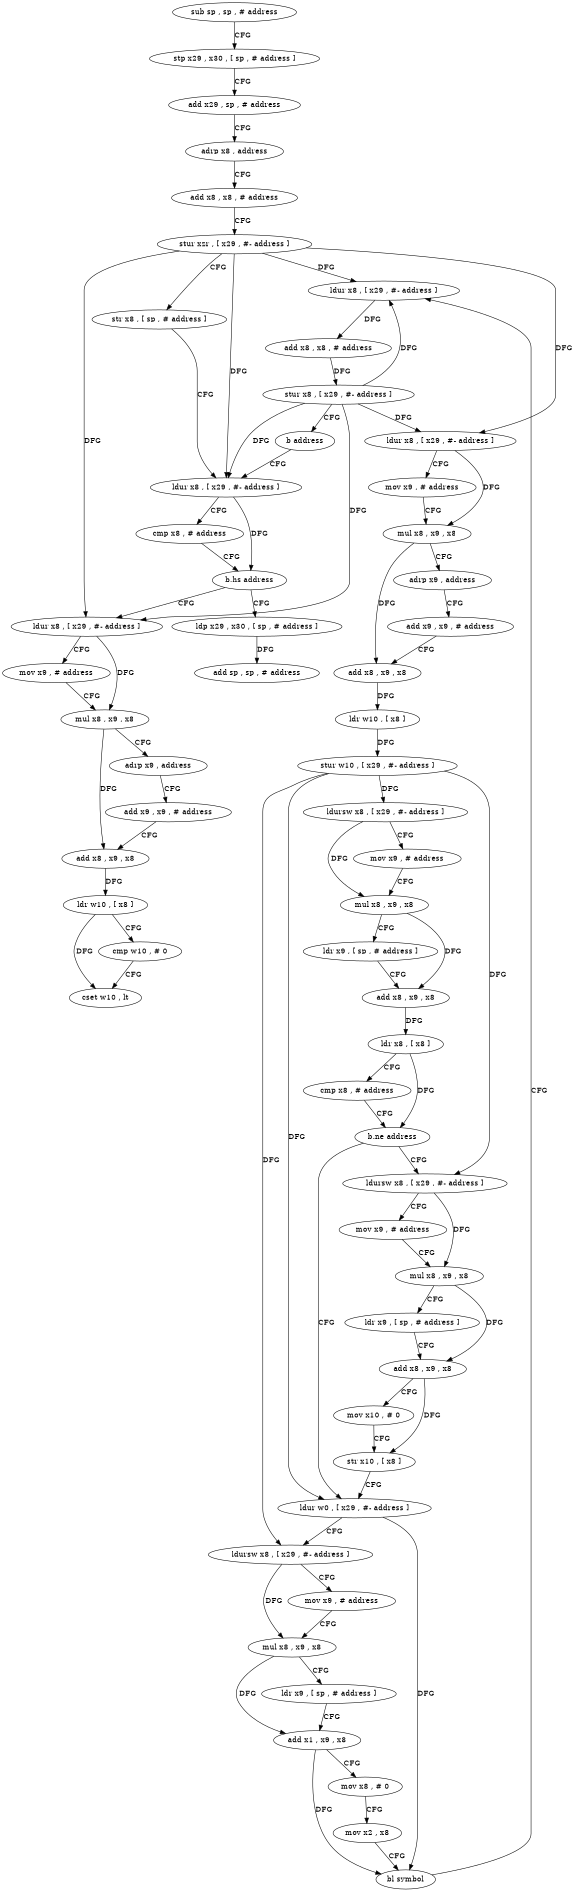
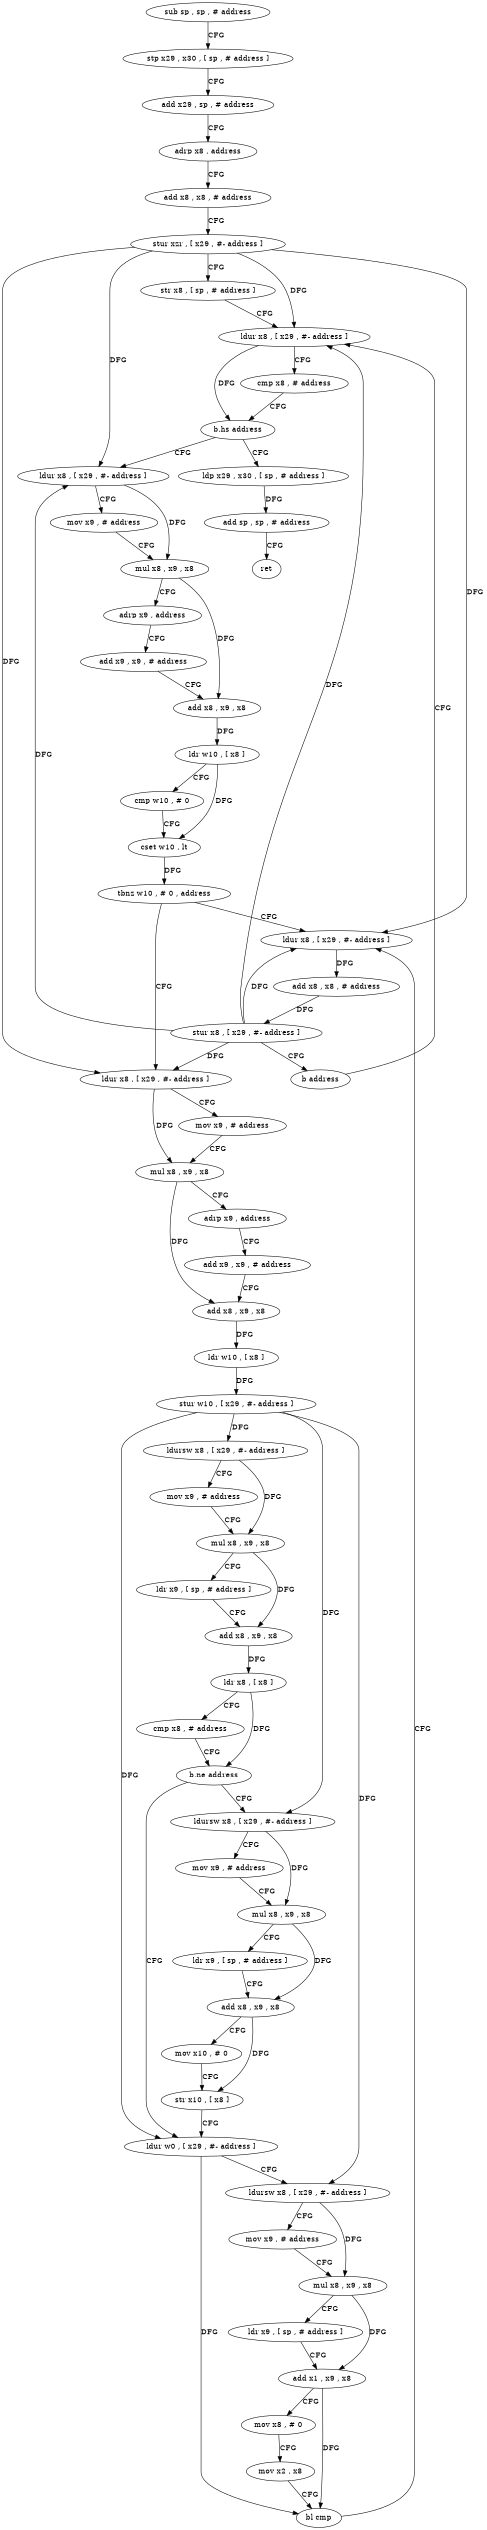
none -> (267, 569)
none -> (164, 894)
(406, 1879) -> (319, 2518)
